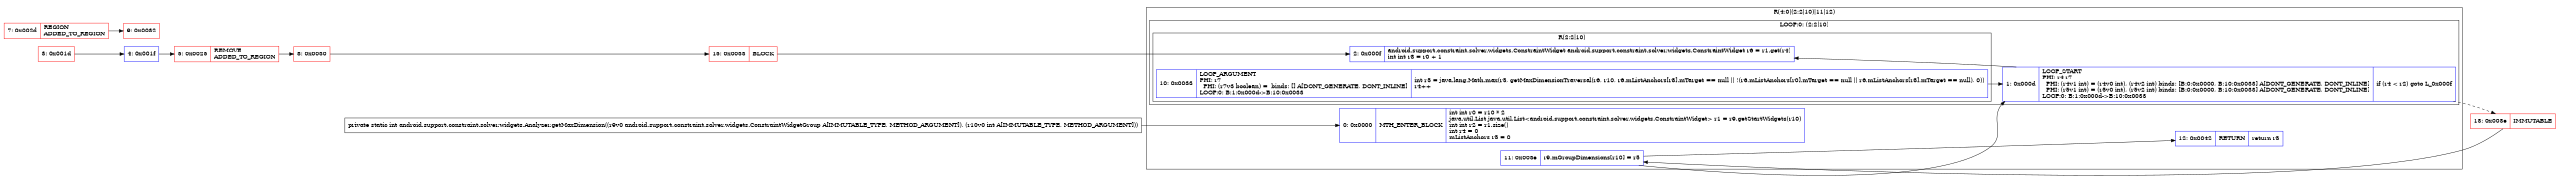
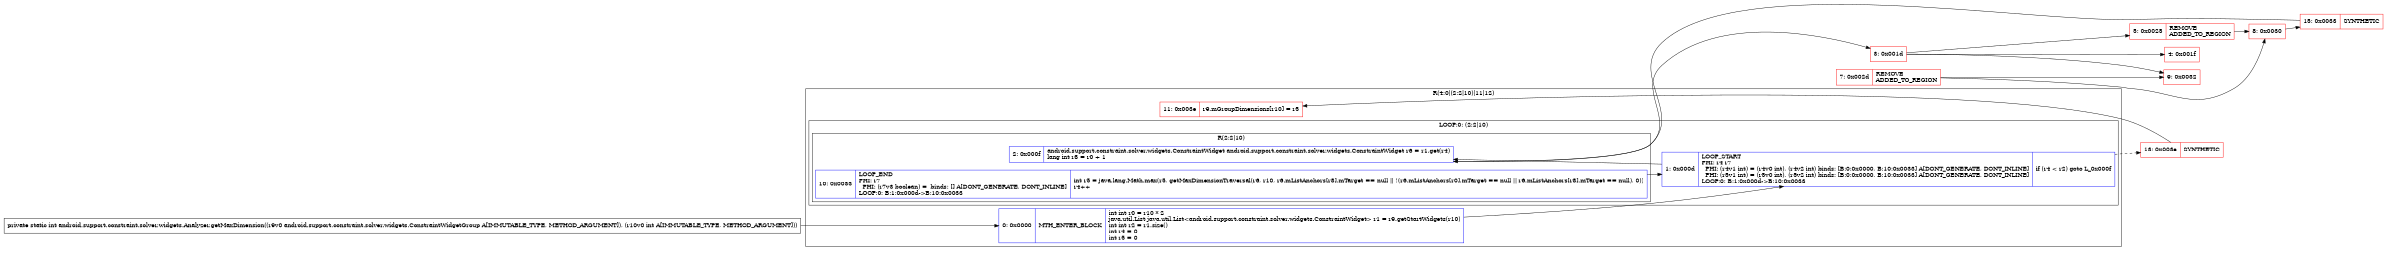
(56, 28) -> (1890, 74)
(141, 54) -> (2182, 55)
(165, 54) -> (2016, 44)
(763, 54) -> (2362, 21)
(1415, 57) -> (1076, 157)
none -> (2034, 58)
(1228, 74) -> (876, 175)
none -> (2108, 86)
none -> (1658, 110)
(2533, 121) -> (2202, 150)
(1480, 138) -> (1123, 238)
(2229, 139) -> none
(1572, 158) -> (1231, 109)
(1840, 175) -> (1598, 208)
